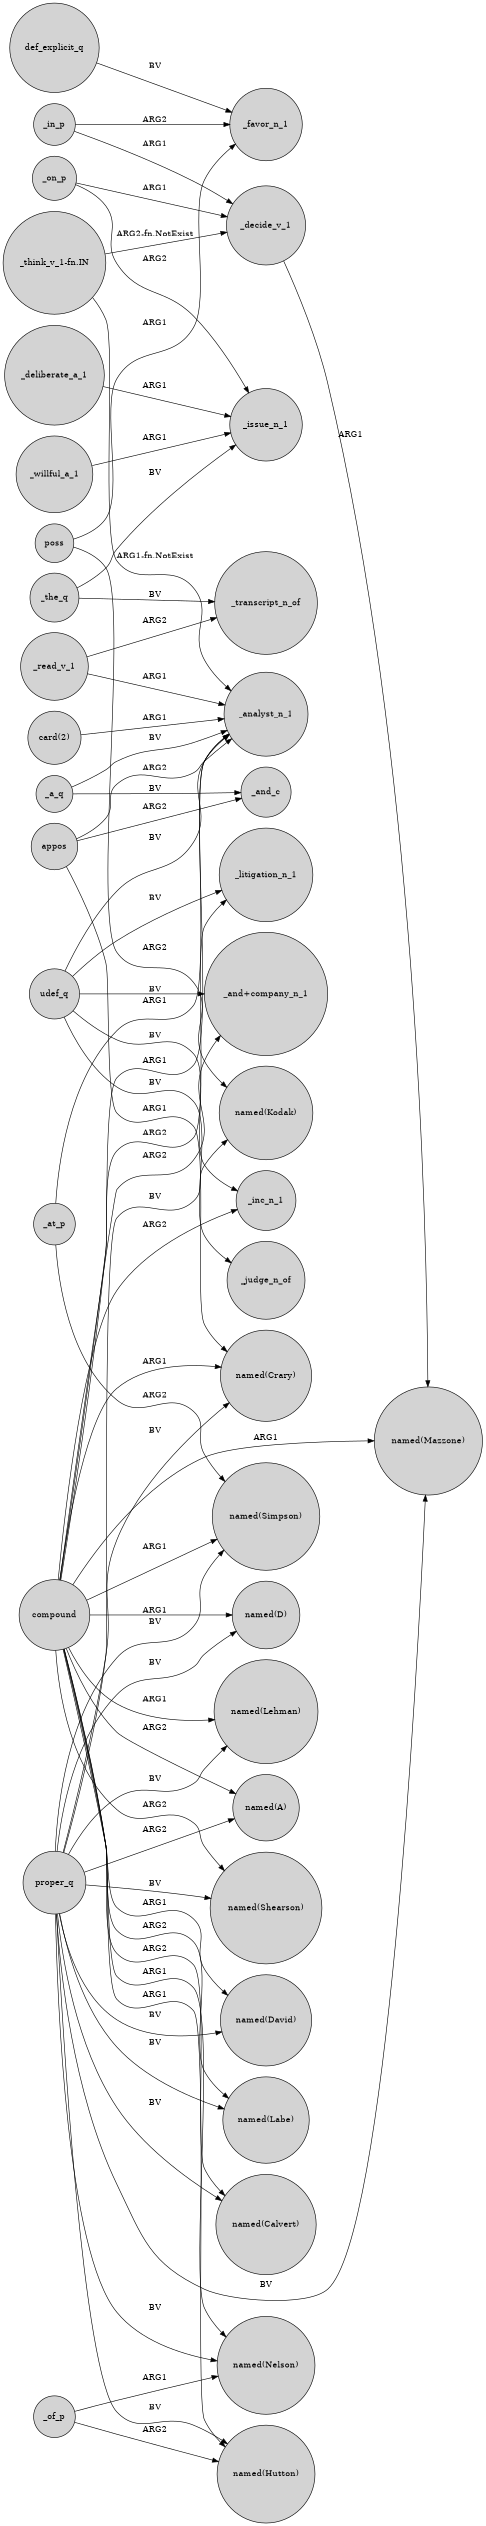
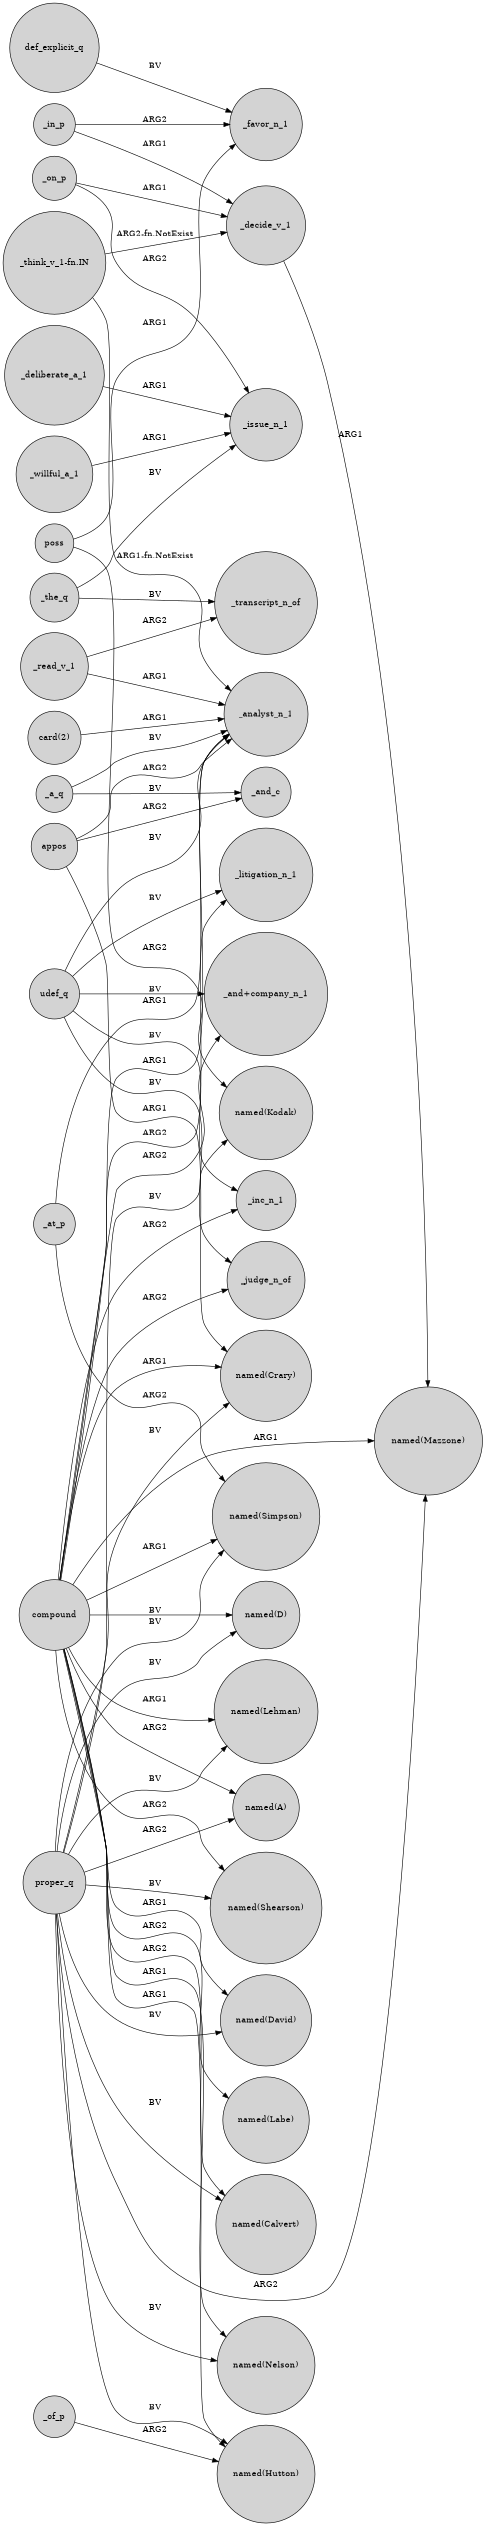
none -> (95, 1404)
(155, 1610) -> (155, 1610)
(108, 2036) -> none
(266, 2285) -> (266, 2285)
(143, 2394) -> none
